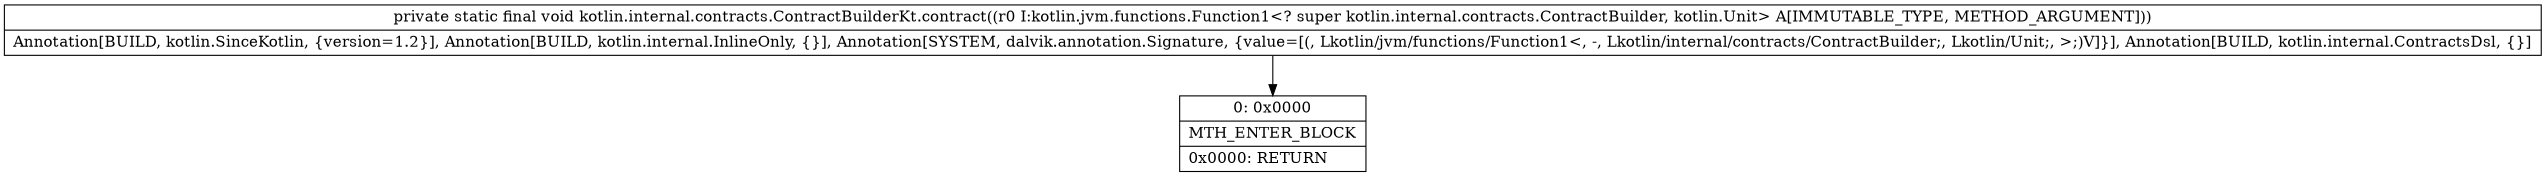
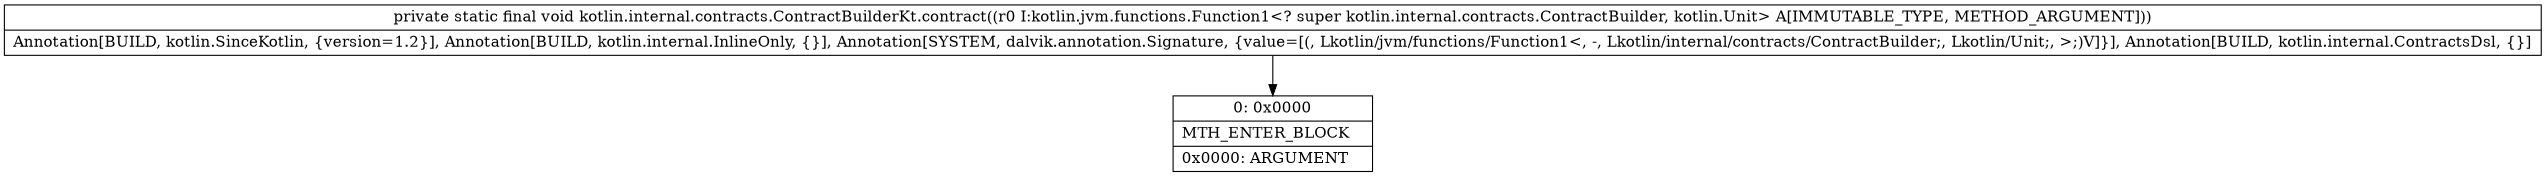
(1266, 158) -> (1273, 158)
